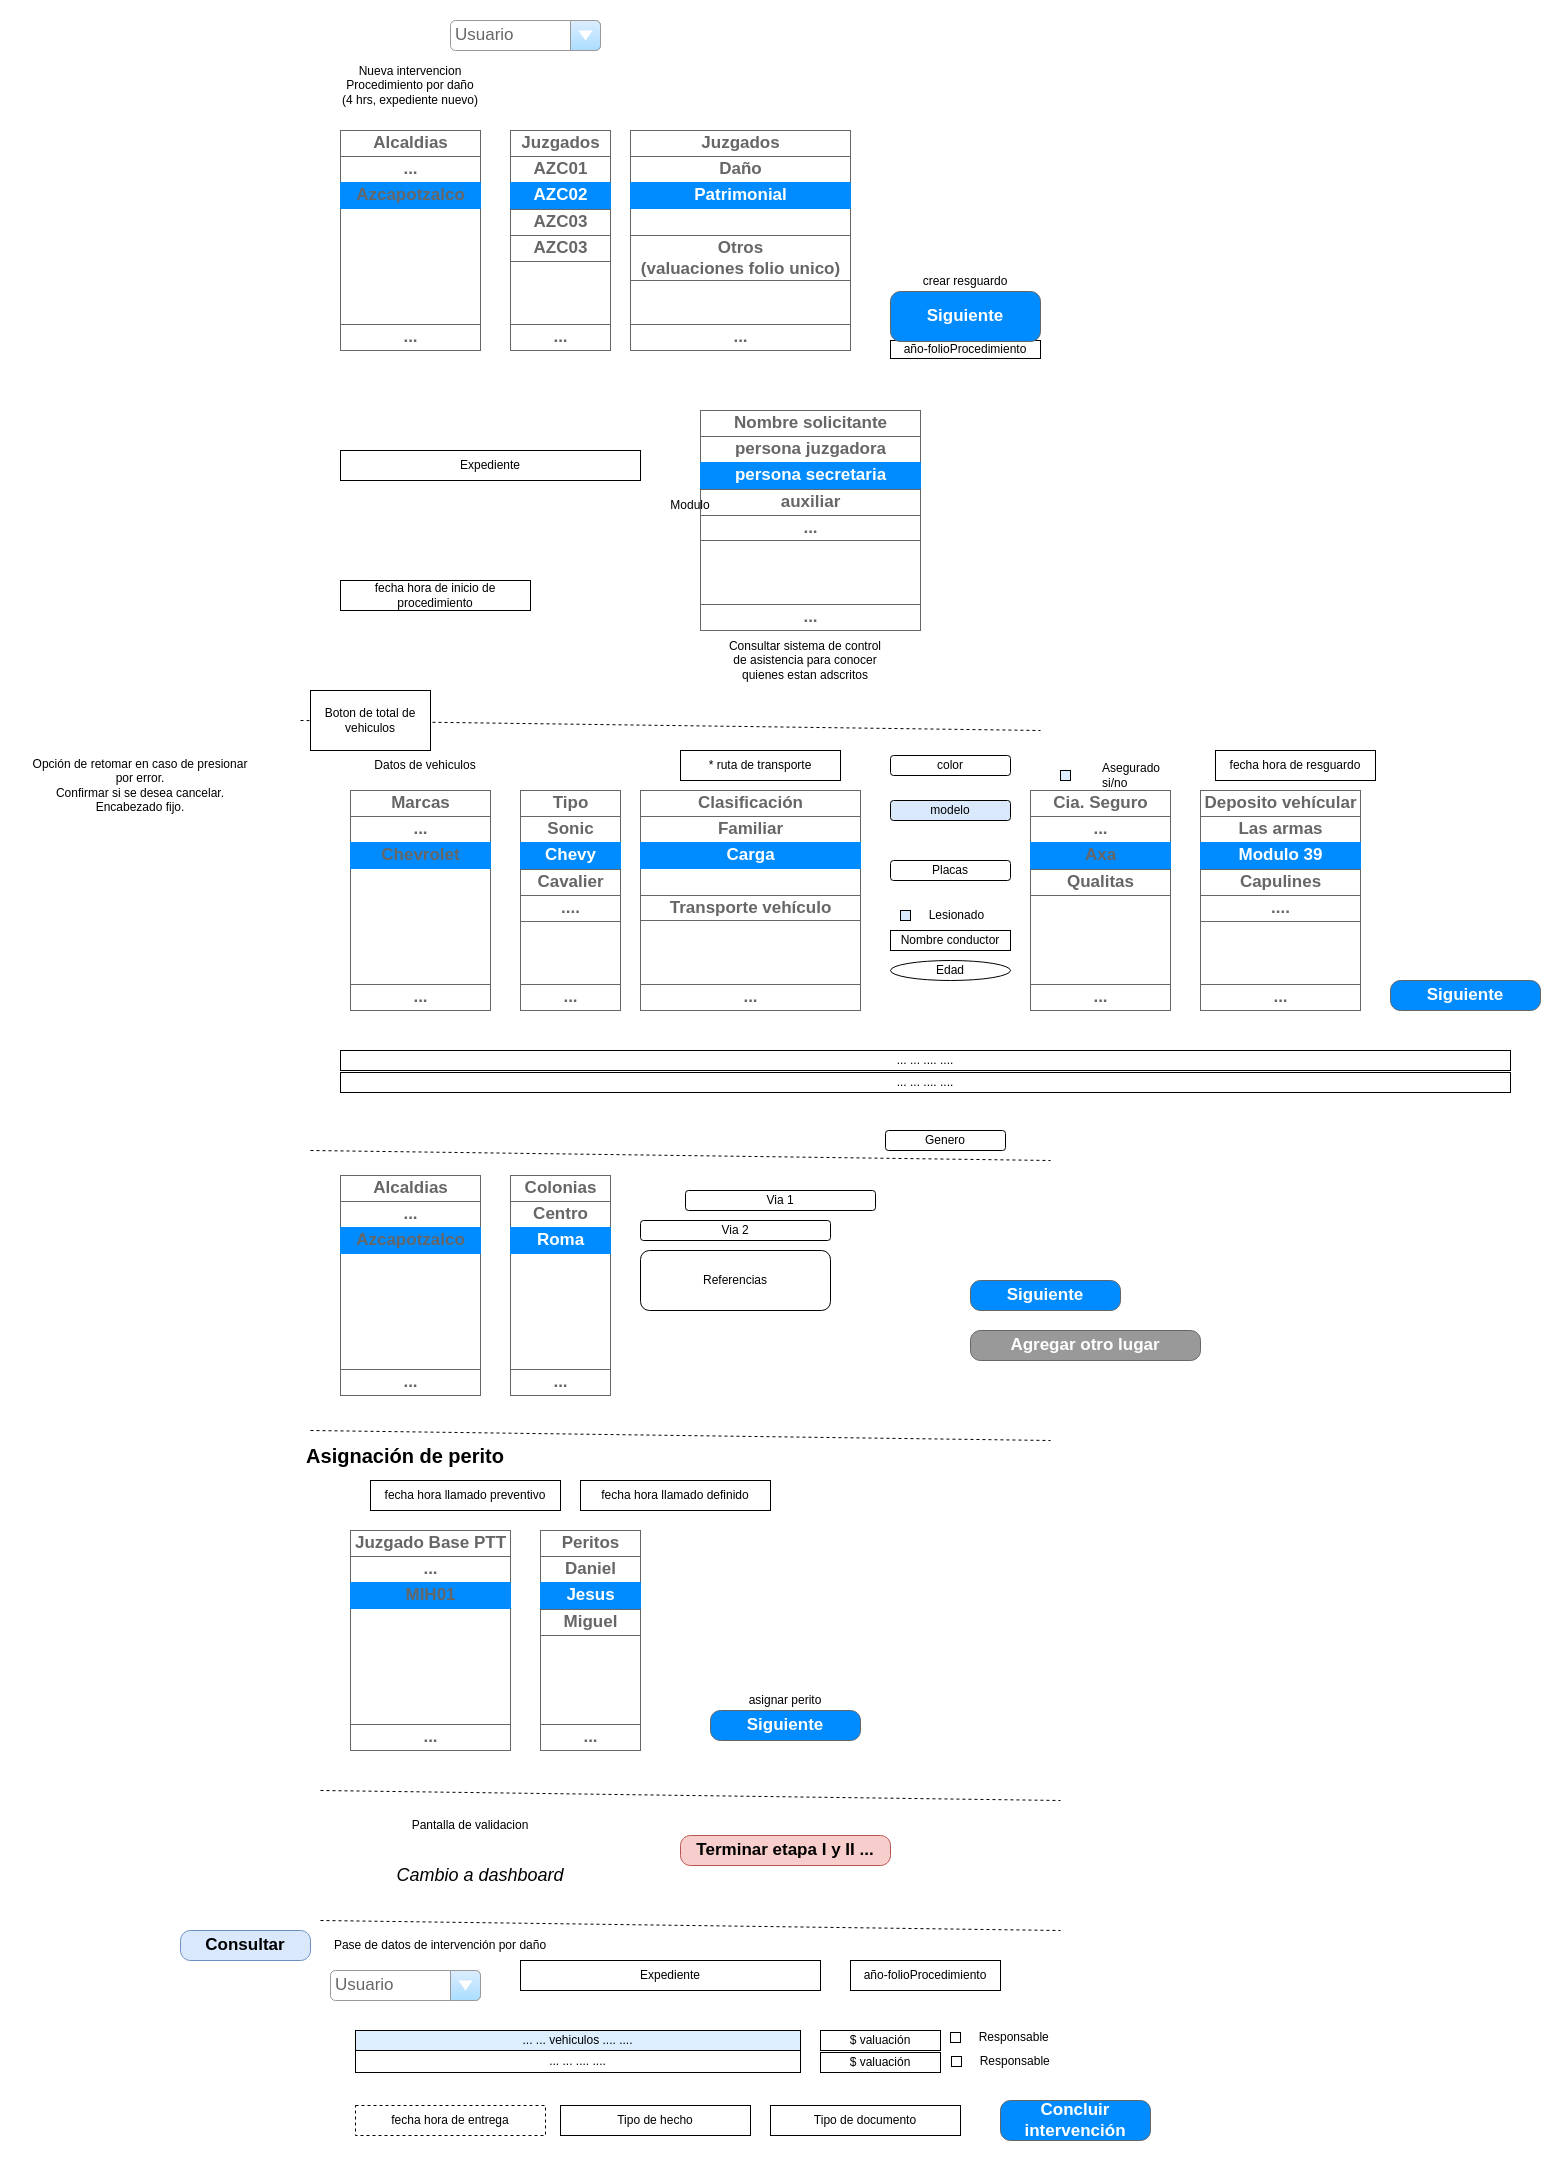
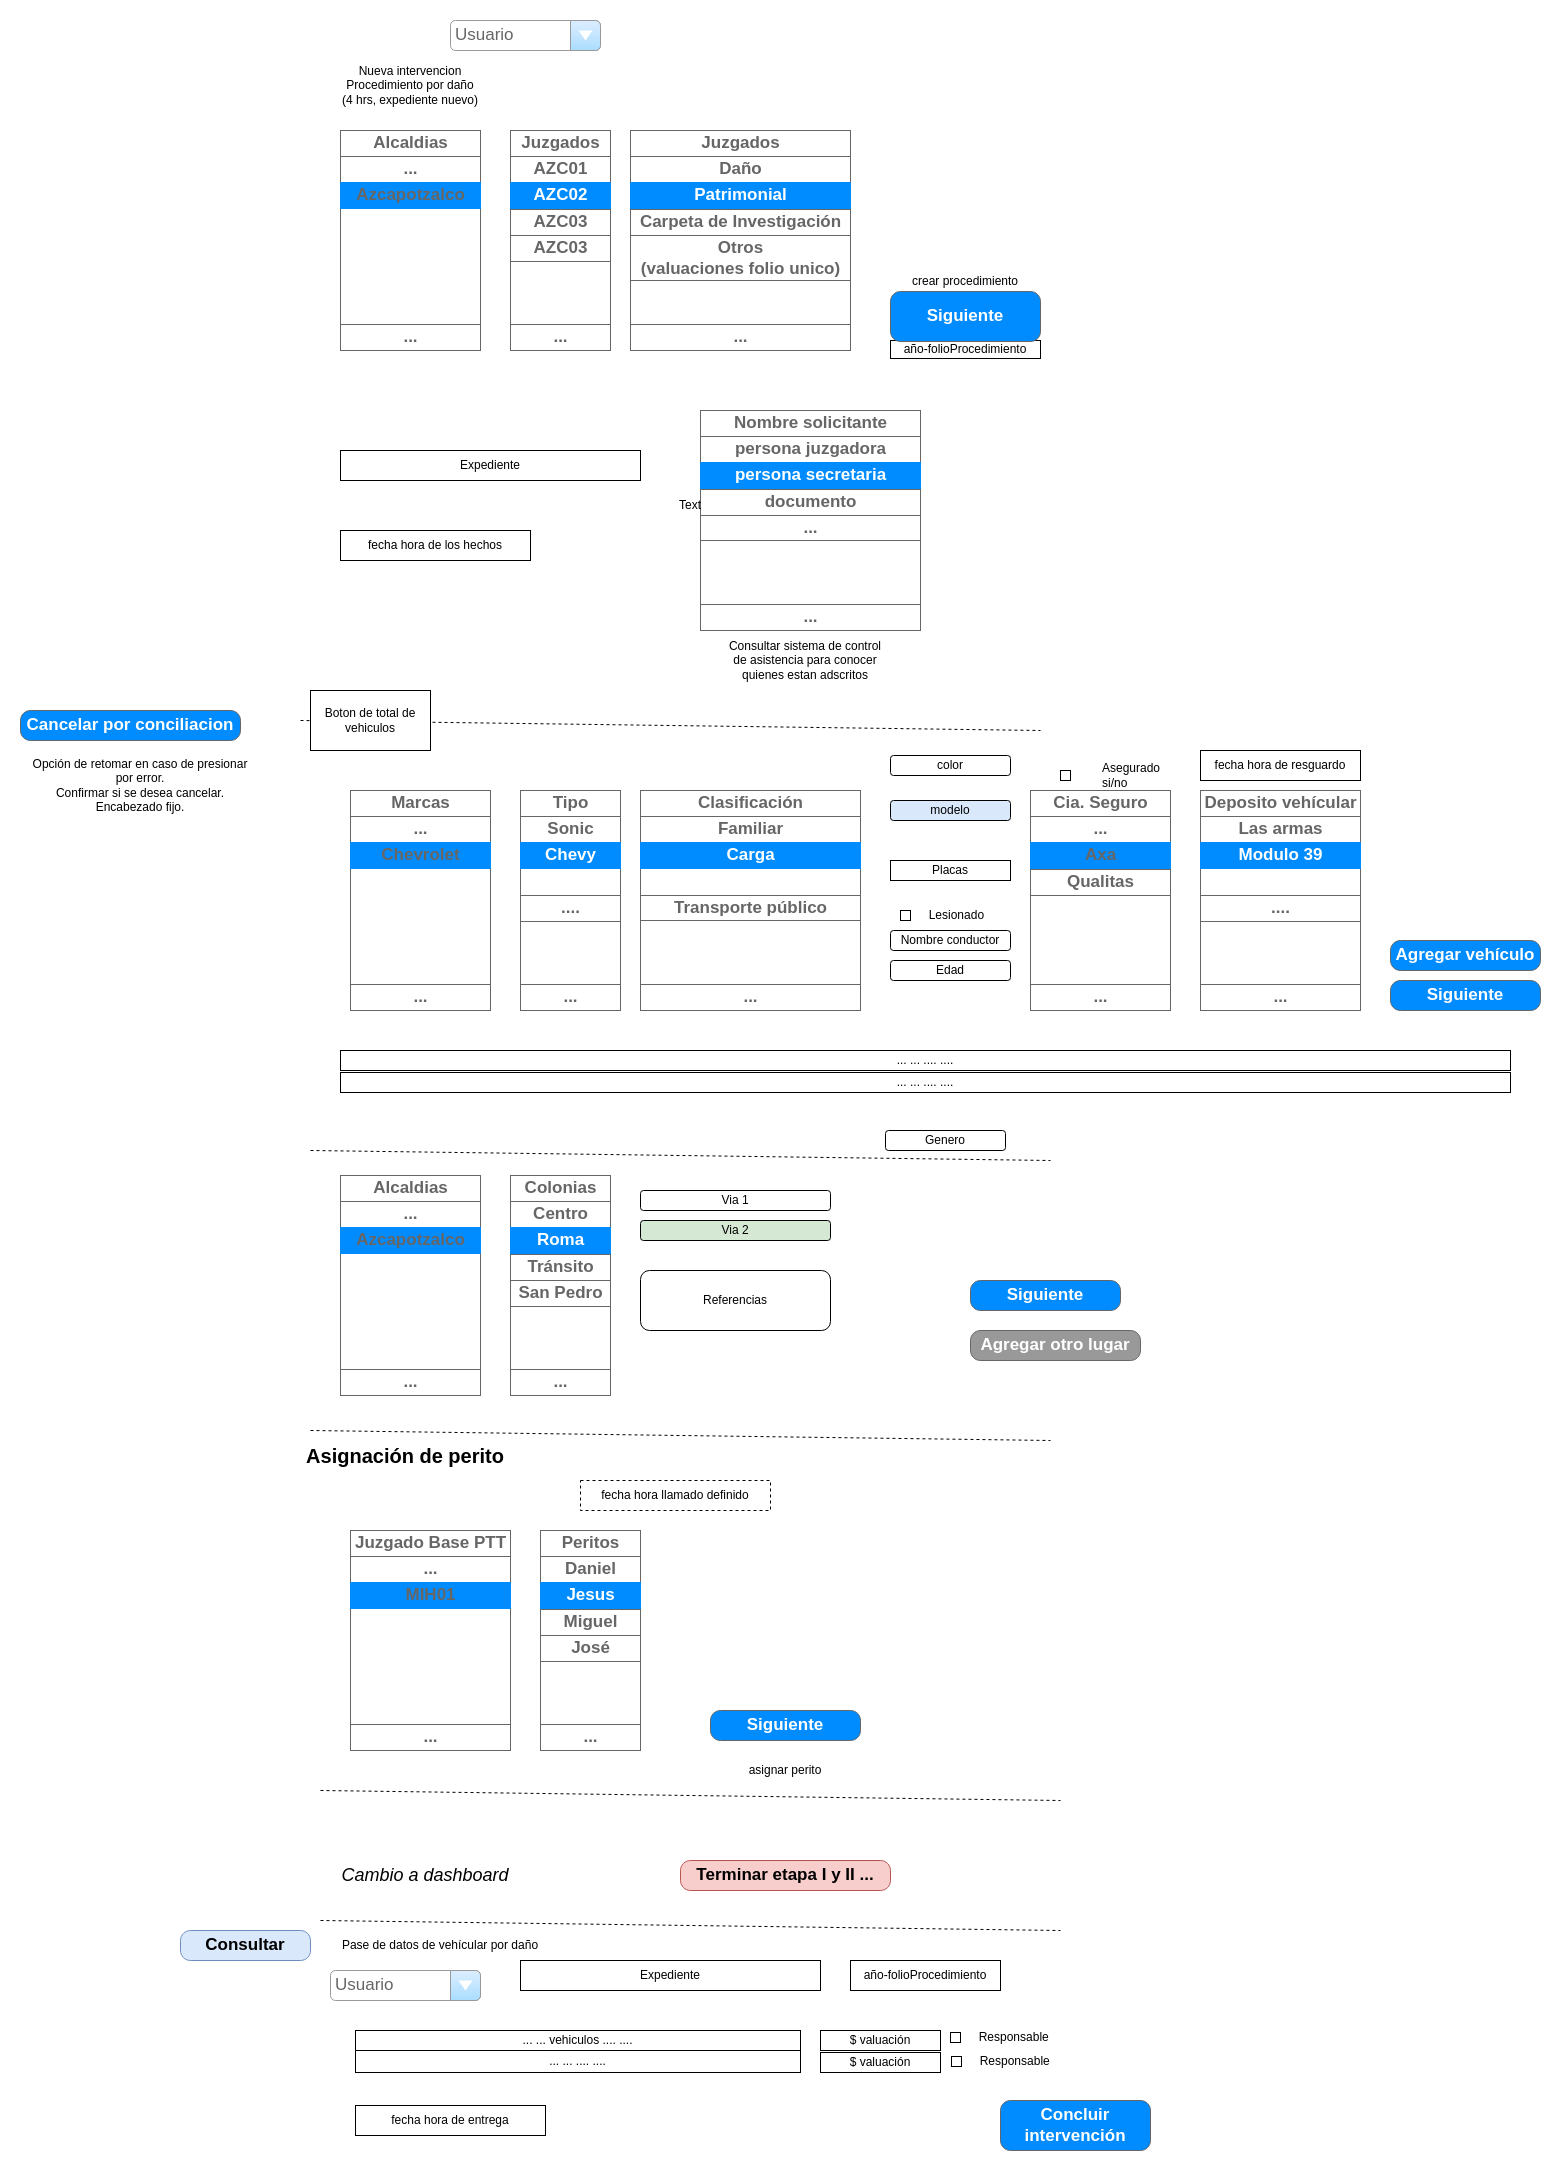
none -> (741, 223)
(966, 282) -> (966, 282)
(811, 503) -> (811, 503)
(691, 506) -> (691, 506)
none -> (436, 546)
(436, 596) -> none
none -> (131, 726)
(426, 766) -> none
(761, 766) -> none
(1296, 766) -> (1281, 766)
(1066, 776) -> (1066, 776)
(951, 871) -> (951, 871)
(571, 883) -> none
(1281, 883) -> none
(751, 909) -> (751, 909)
(906, 916) -> (906, 916)
(951, 941) -> (951, 941)
none -> (1466, 956)
(951, 971) -> (951, 971)
(781, 1201) -> (736, 1201)
(736, 1231) -> (736, 1231)
none -> (561, 1268)
(736, 1281) -> (736, 1301)
none -> (561, 1294)
(1086, 1346) -> (1056, 1346)
(466, 1496) -> none
(676, 1496) -> (676, 1496)
none -> (591, 1649)
(786, 1700) -> (786, 1770)
(471, 1826) -> none
(786, 1851) -> (786, 1876)
(481, 1876) -> (426, 1876)
(441, 1946) -> (441, 1946)
(578, 2041) -> (578, 2041)
(451, 2121) -> (451, 2121)
(656, 2121) -> none
(866, 2121) -> none
(1076, 2121) -> (1076, 2126)
